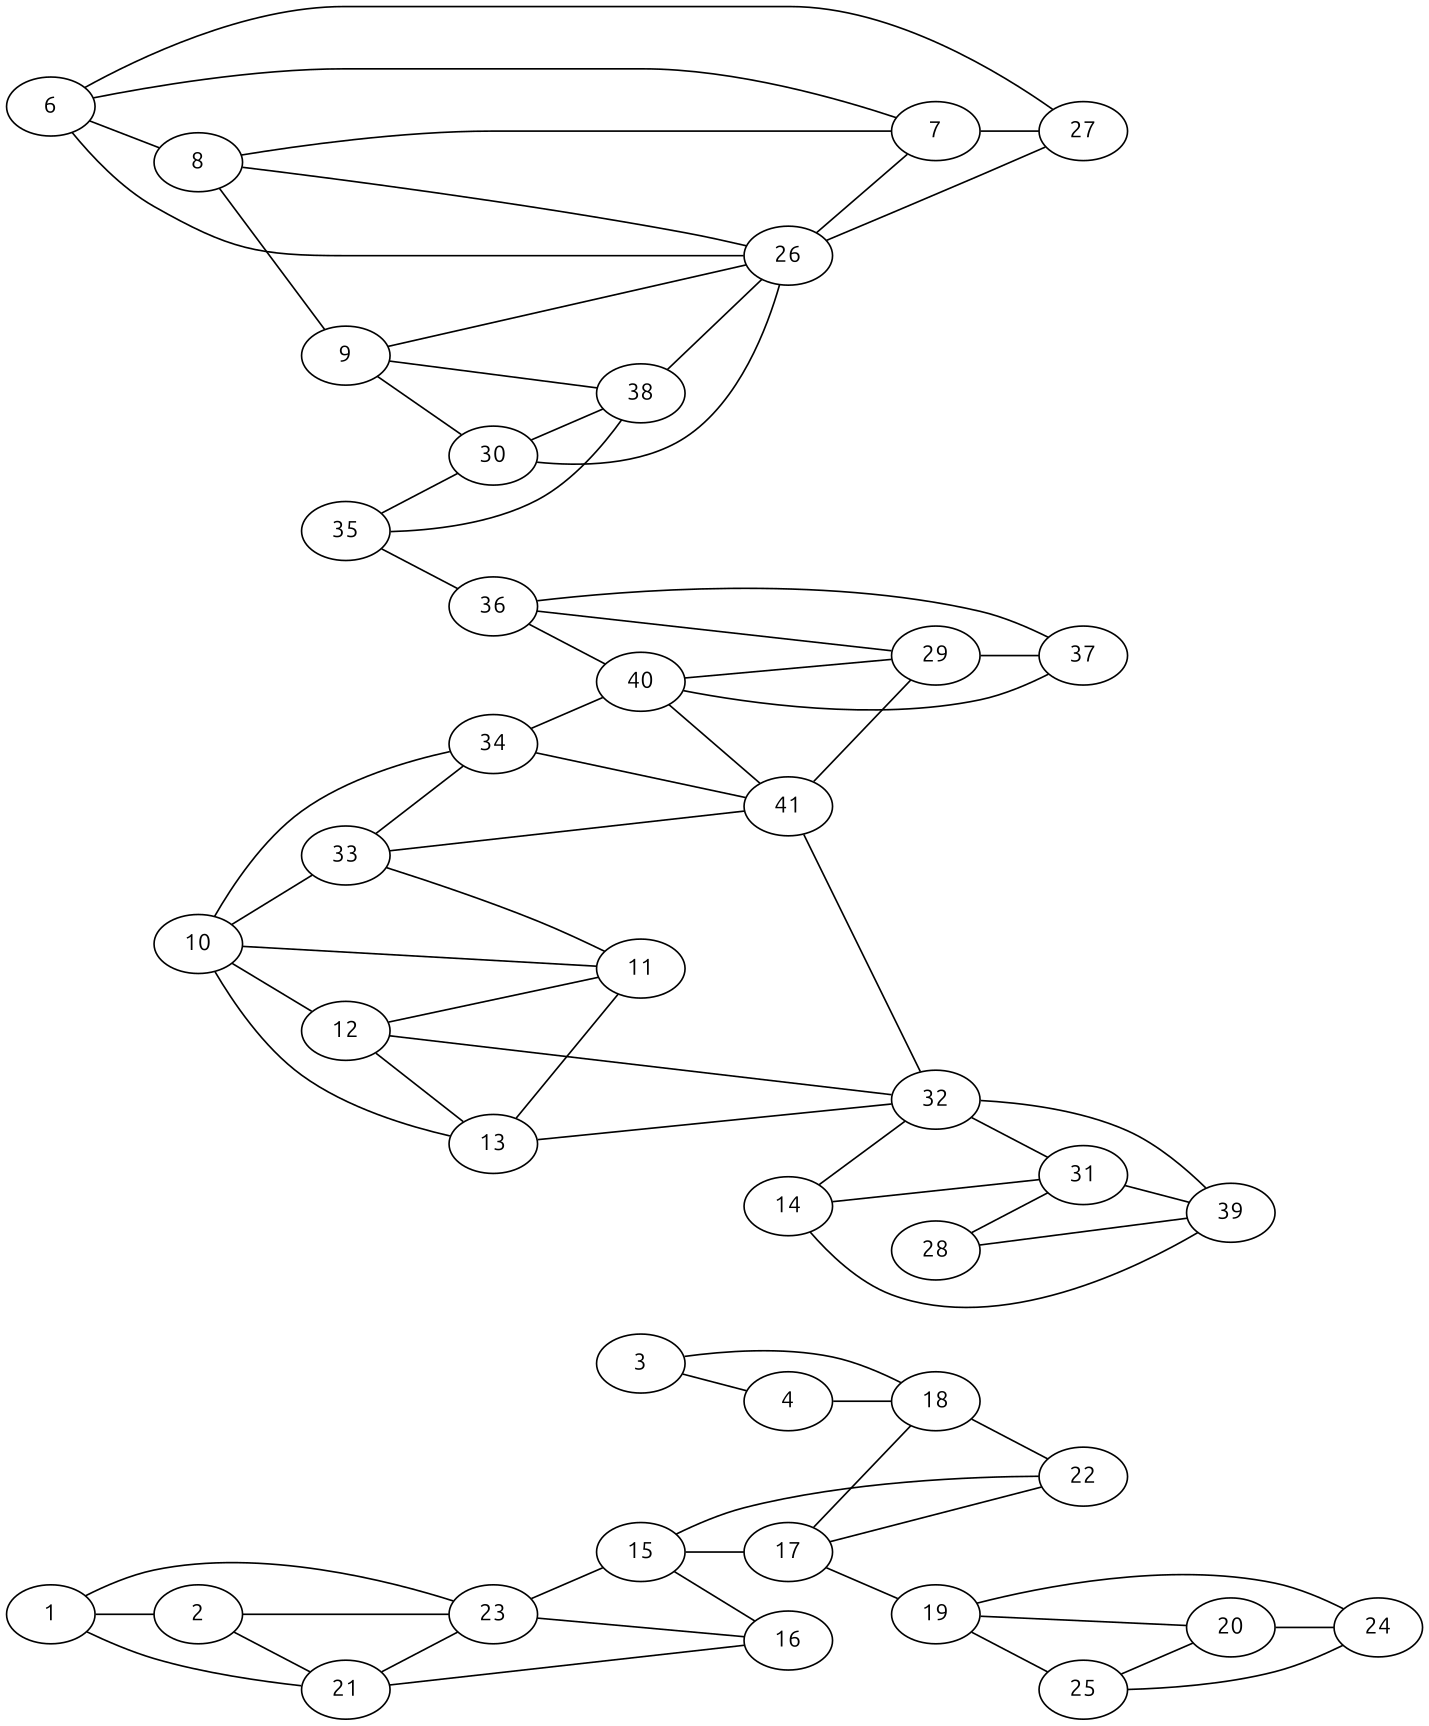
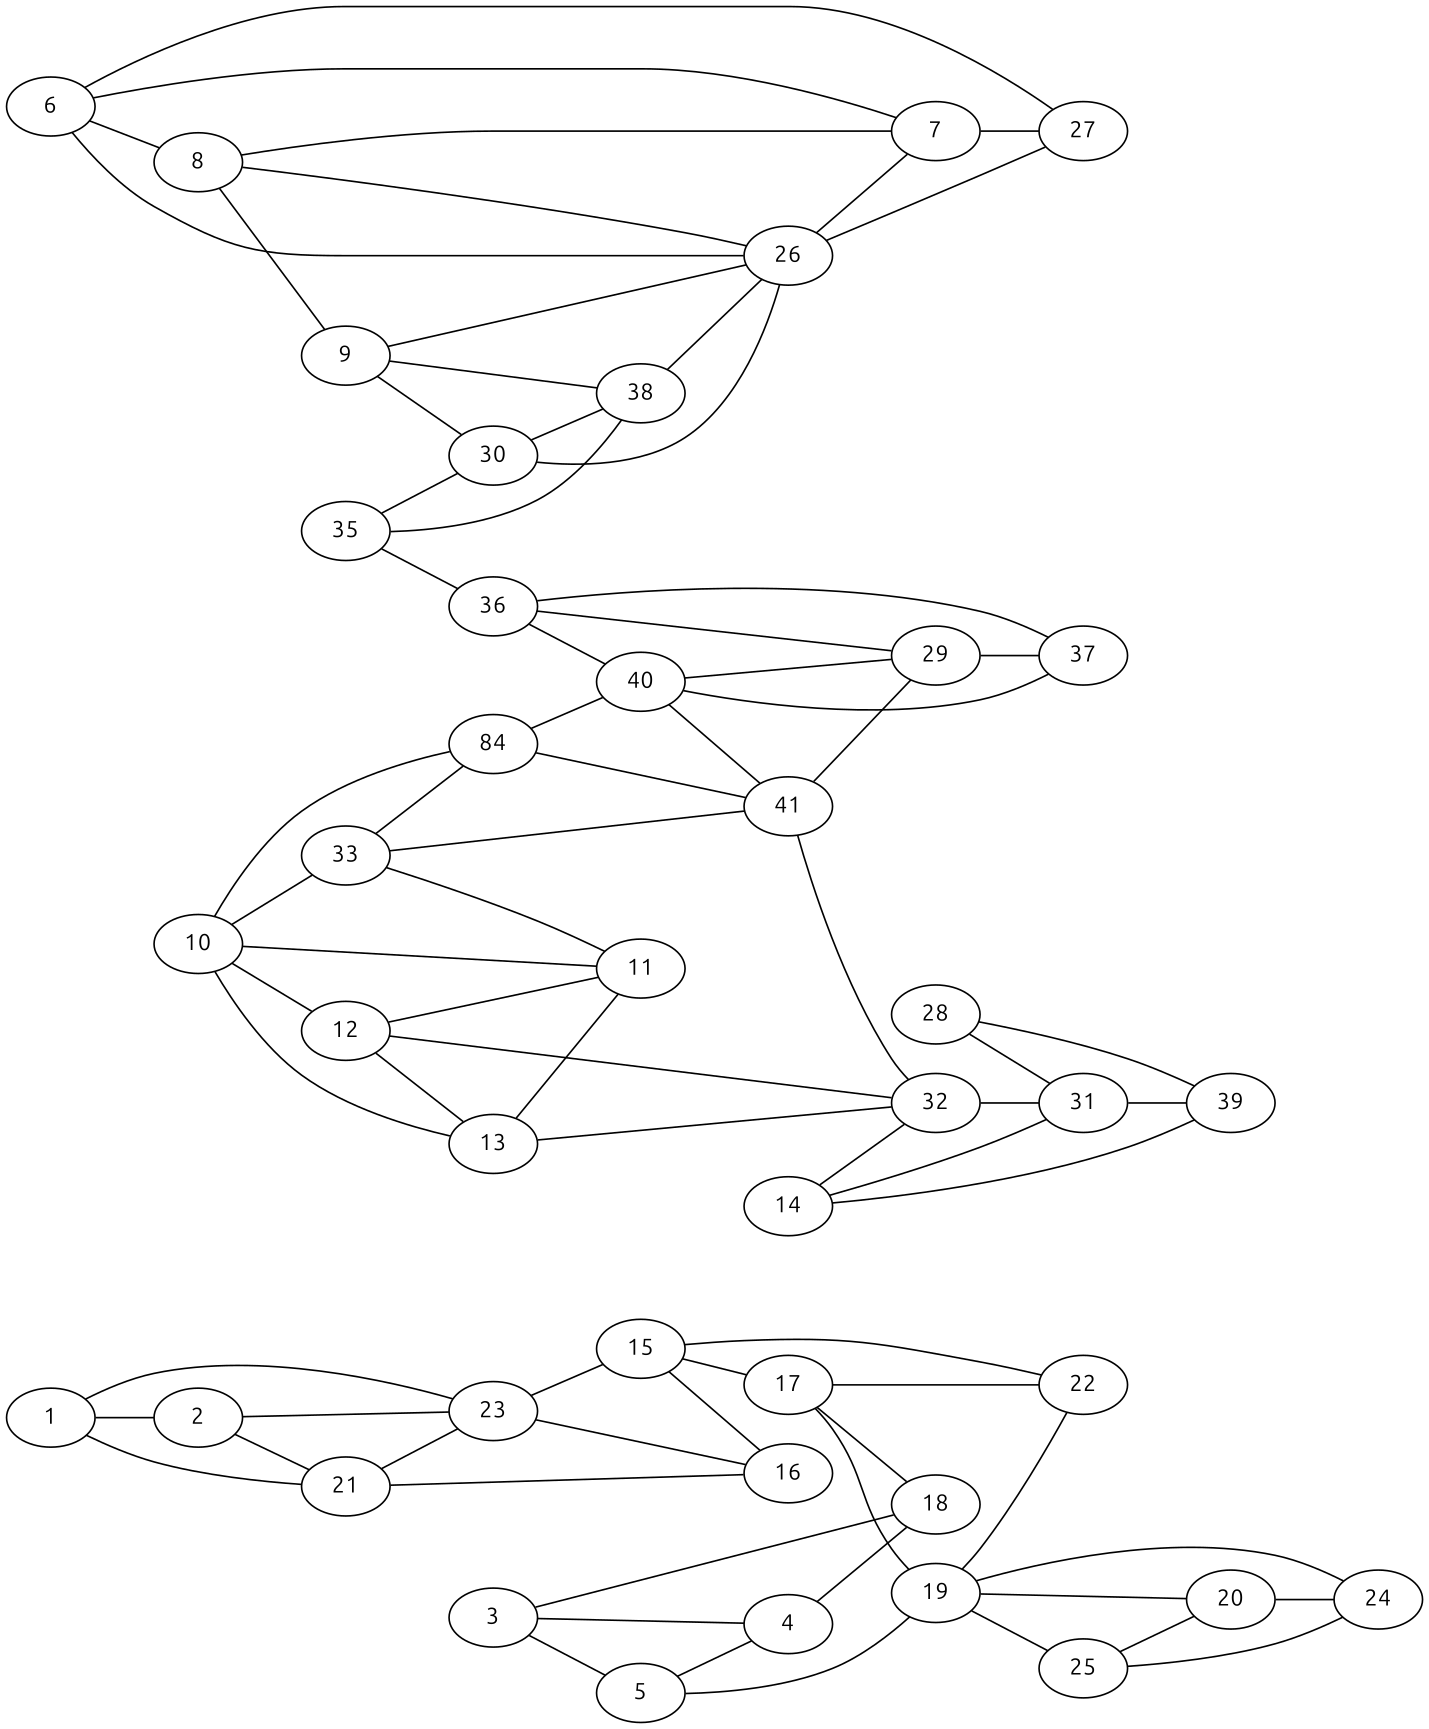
(493, 744) -> (493, 744)
(1103, 1121) -> none
(1010, 1439) -> (1019, 1494)
none -> (641, 1693)
